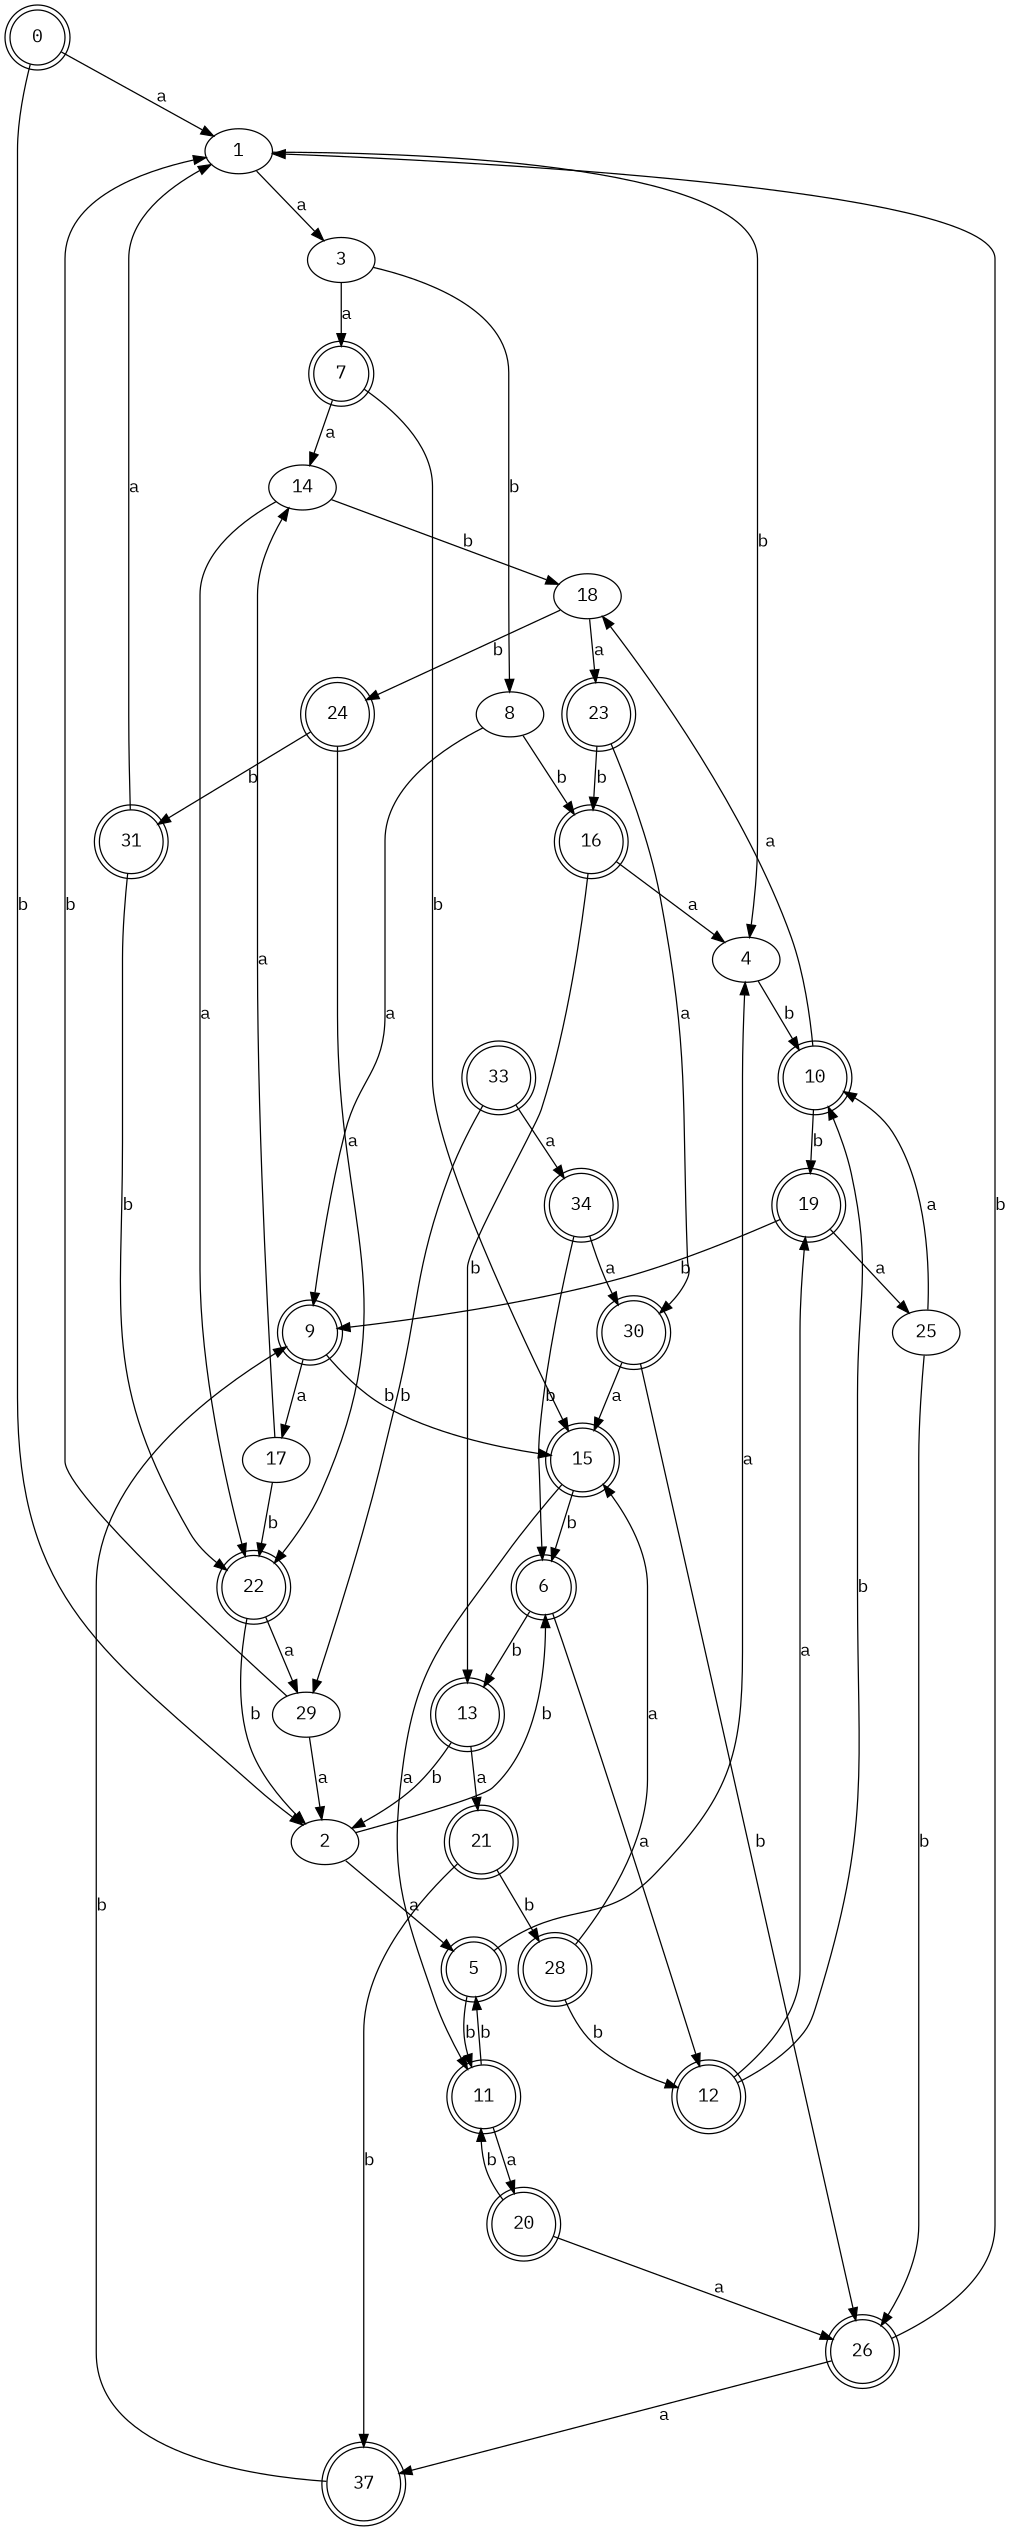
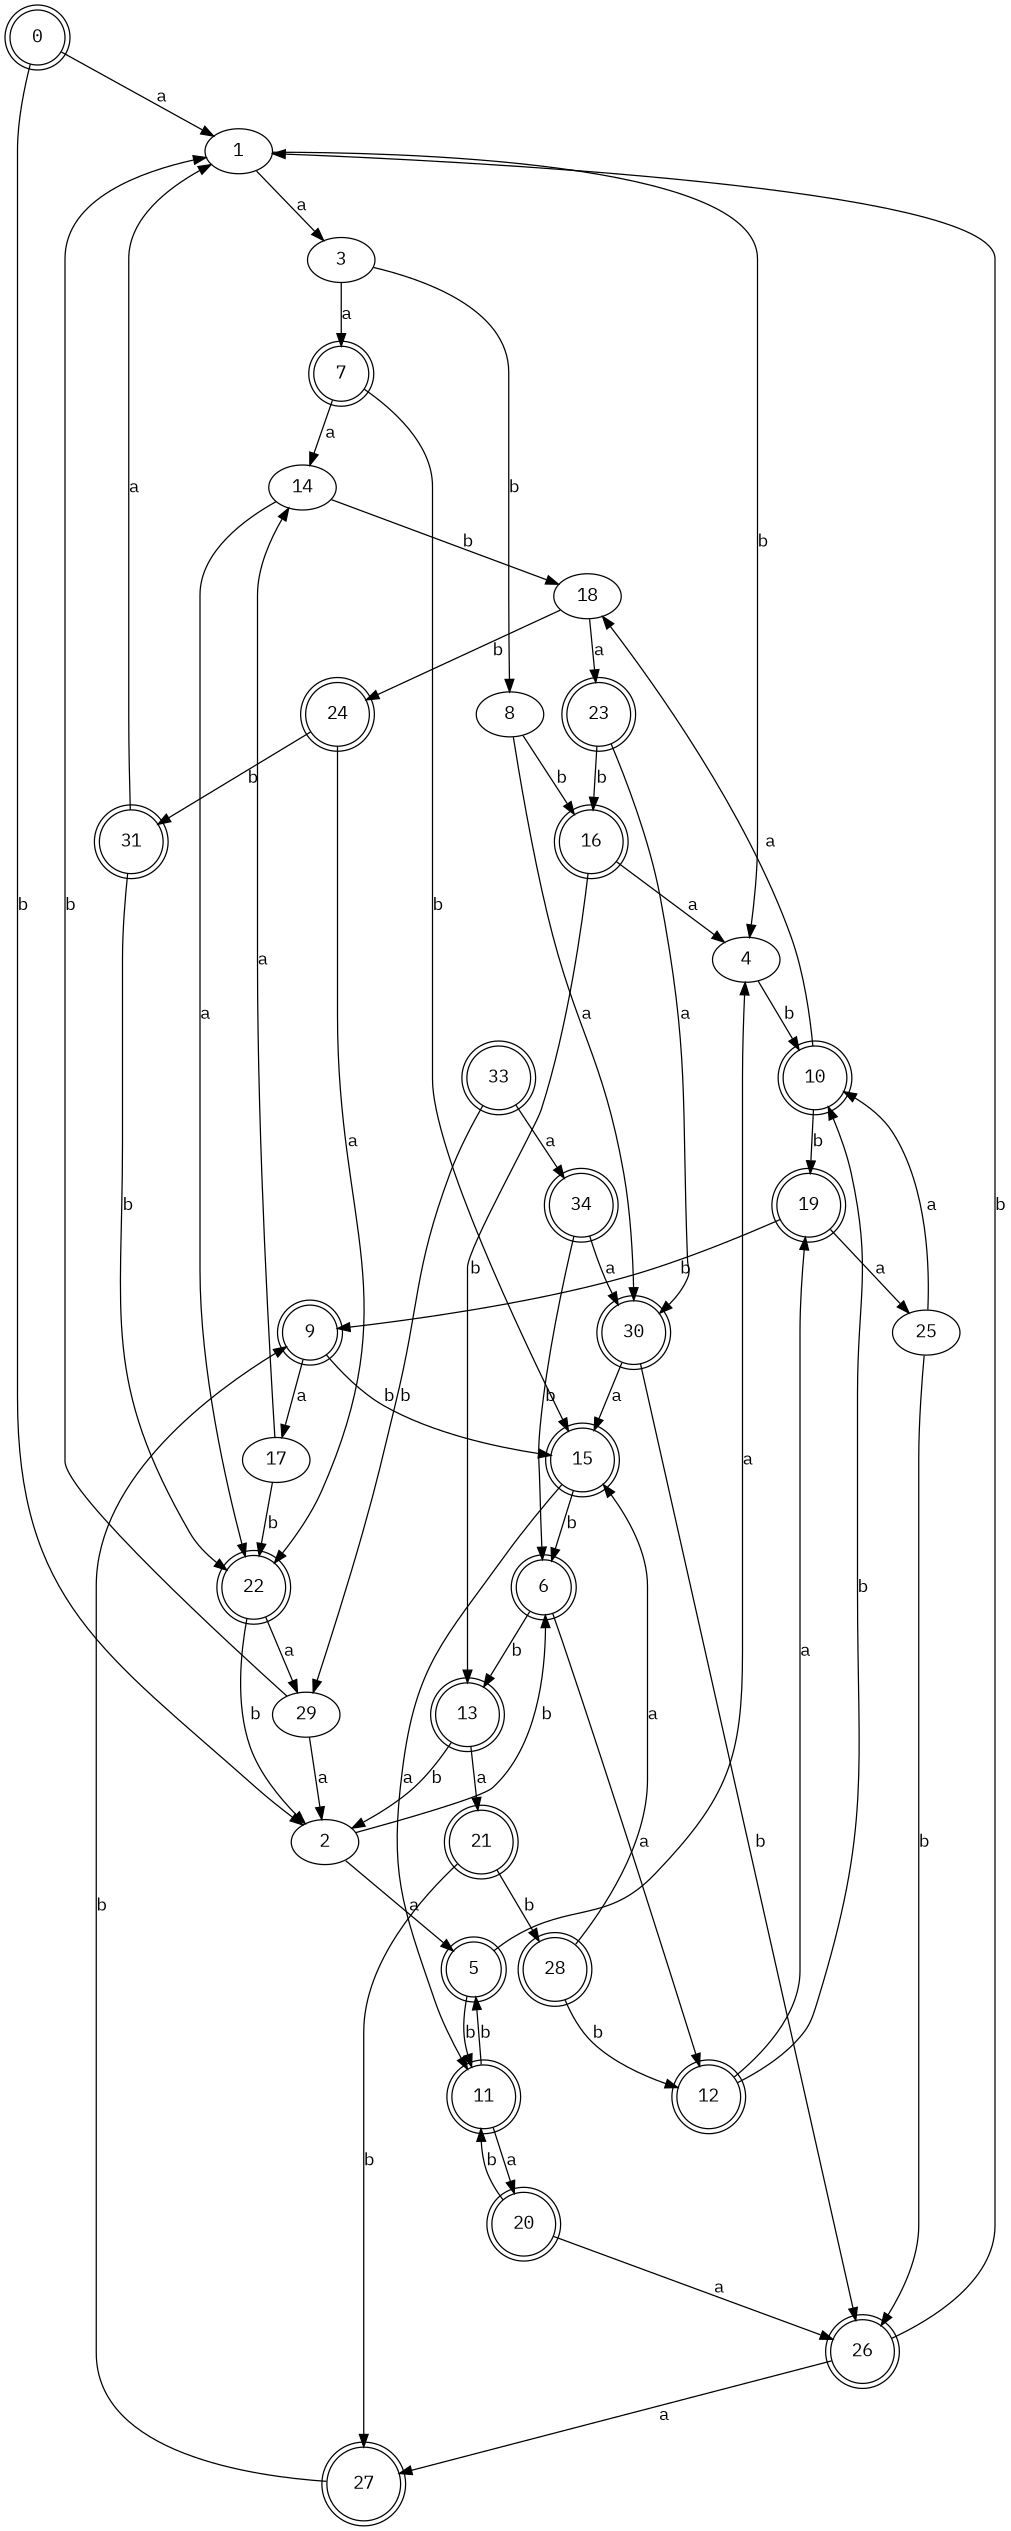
(385, 994) -> (577, 1012)
(364, 2484) -> (364, 2484)
